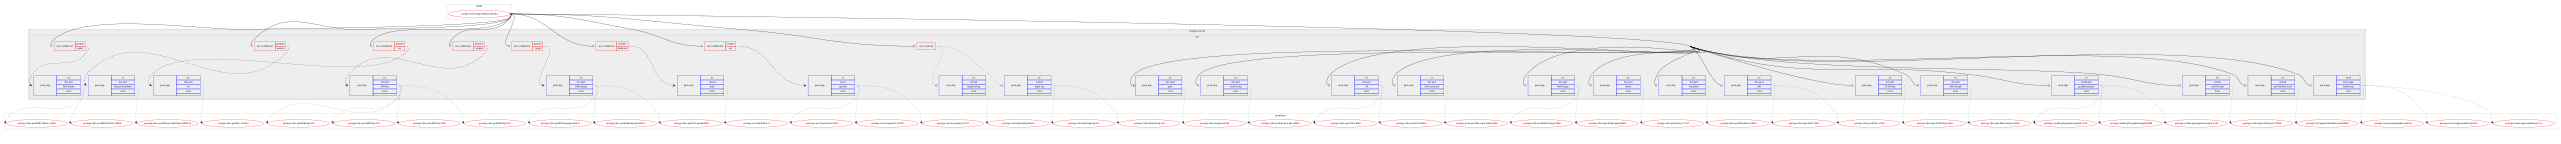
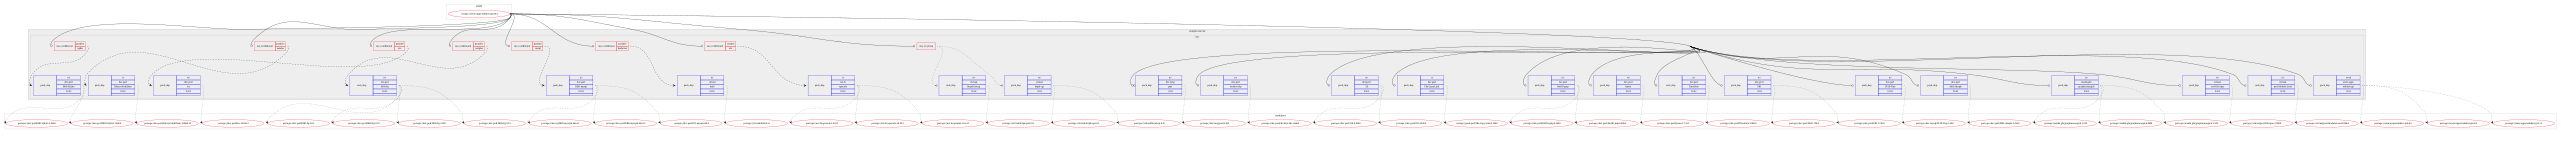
(560, 123) -> (560, 123)
(1935, 123) -> (1935, 123)
